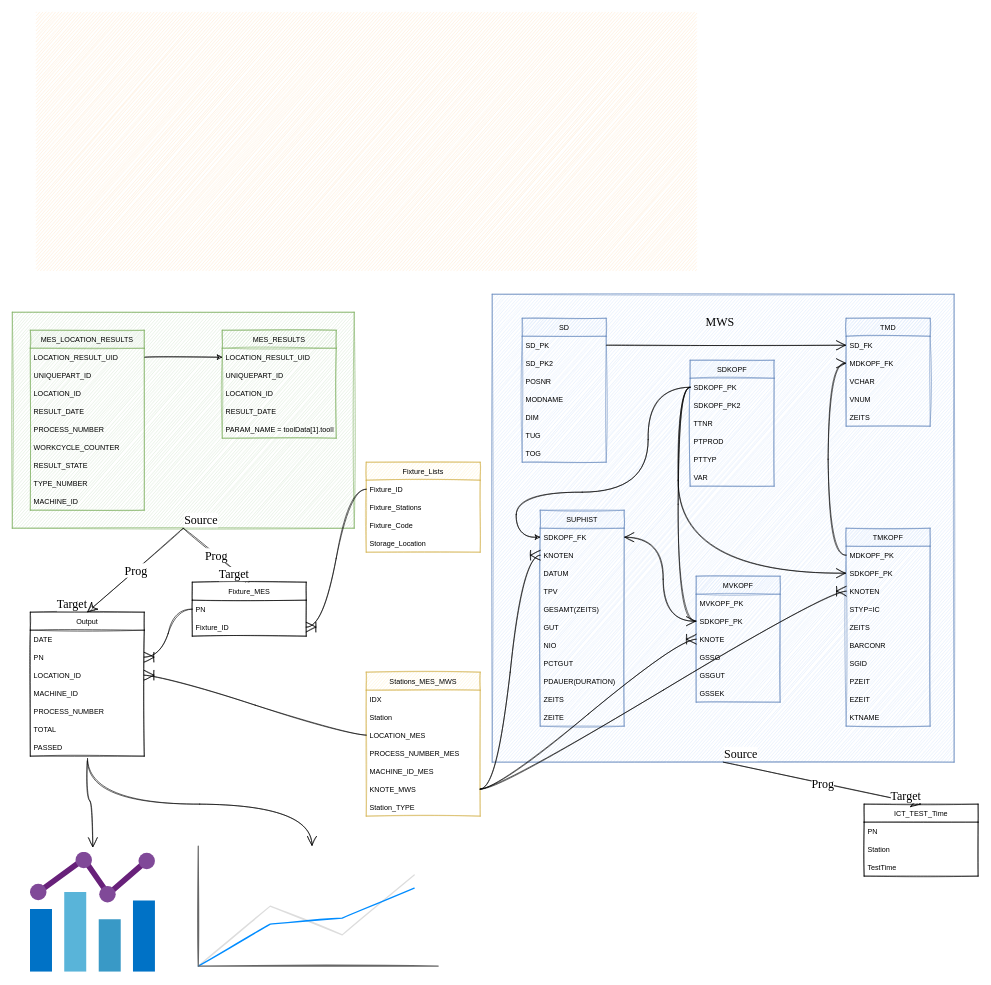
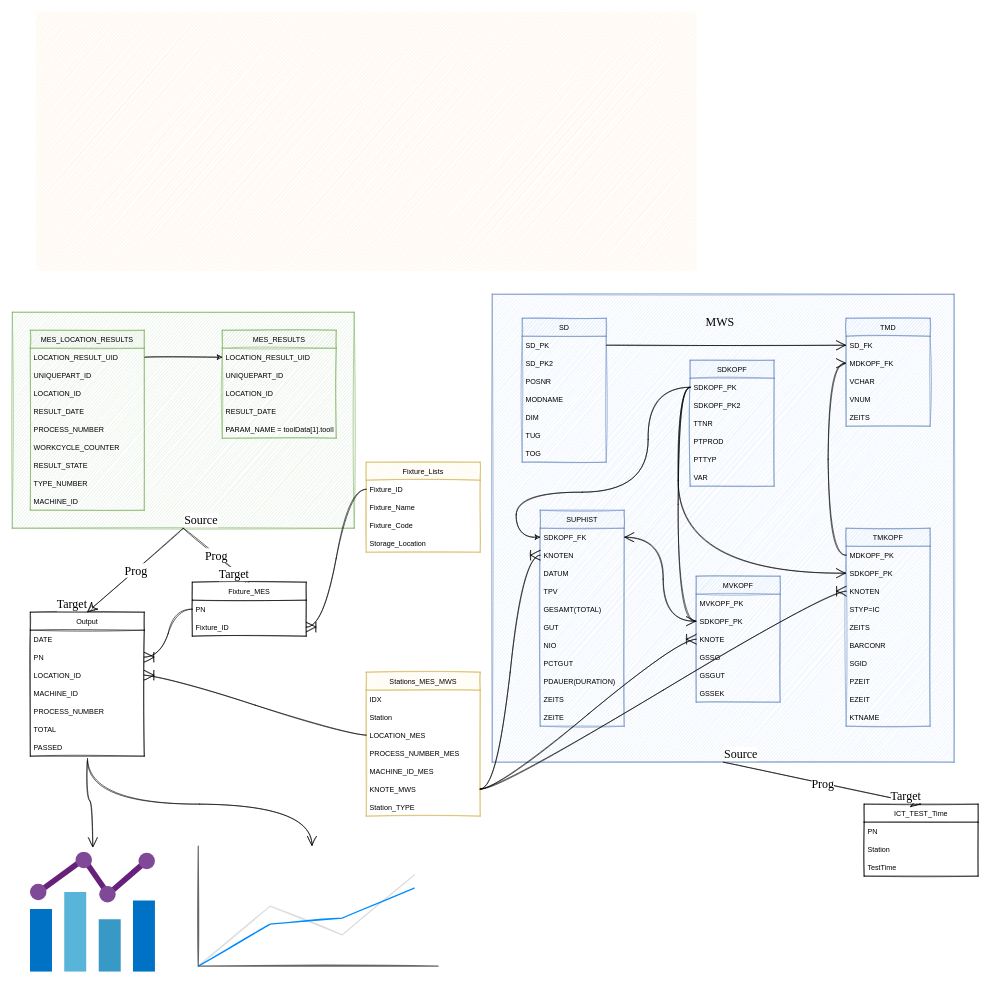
(400, 508) -> (393, 508)
(570, 610) -> (570, 610)
